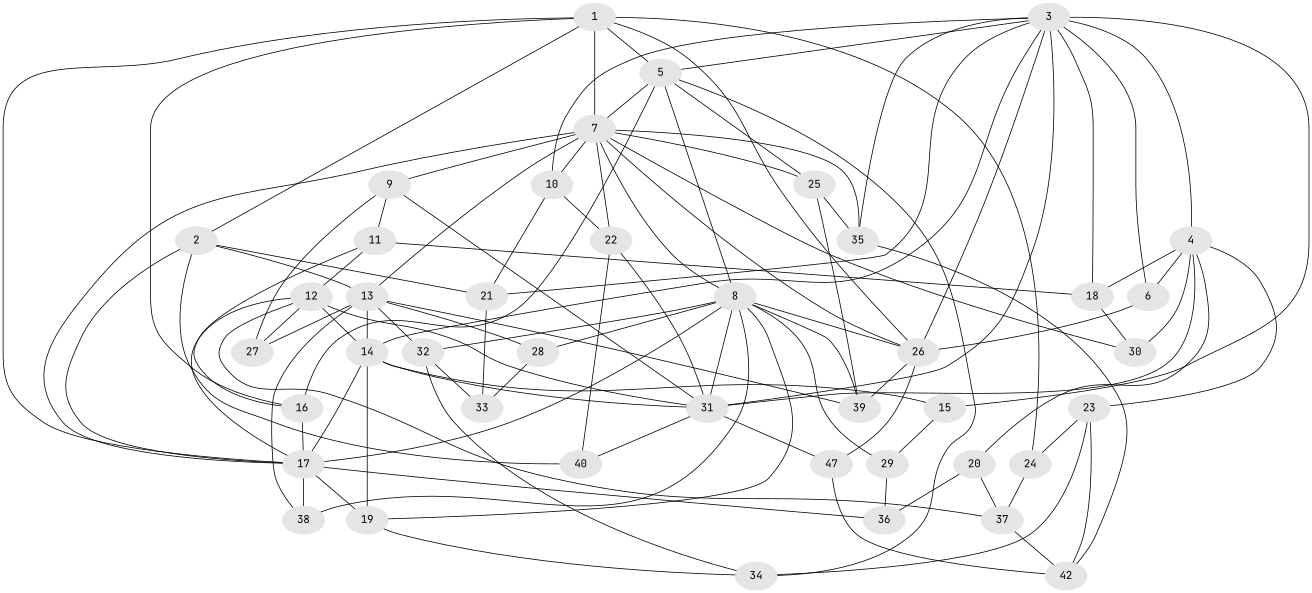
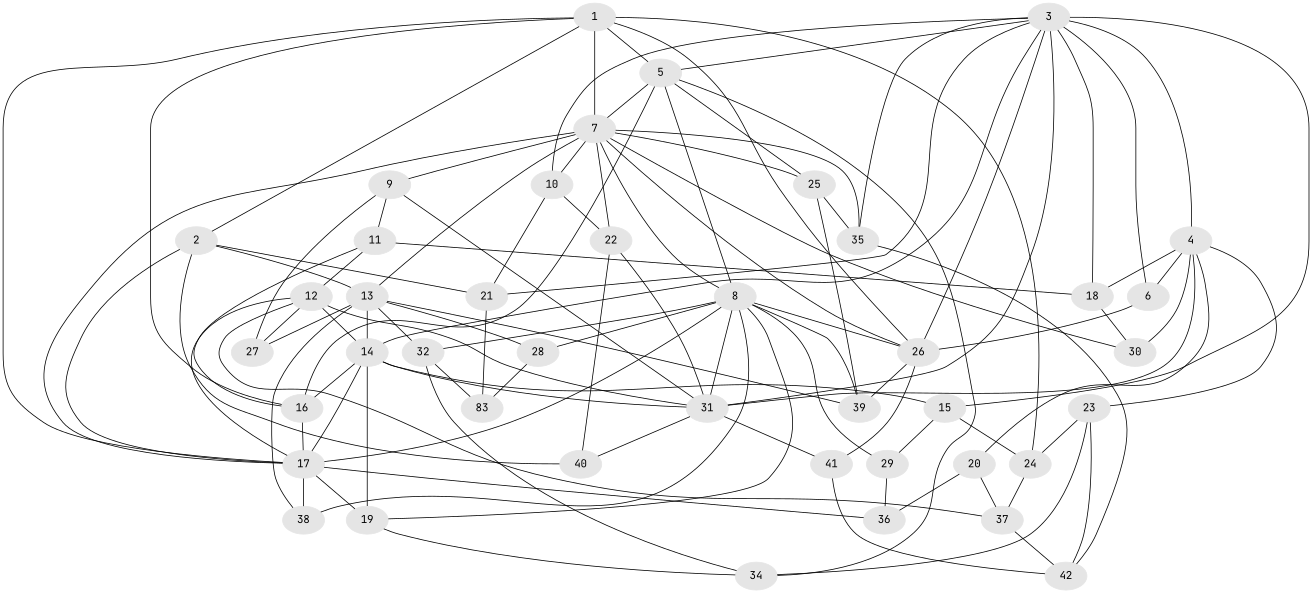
none -> (335, 380)
(482, 408) -> (482, 408)
none -> (988, 436)
(832, 464) -> (832, 464)
